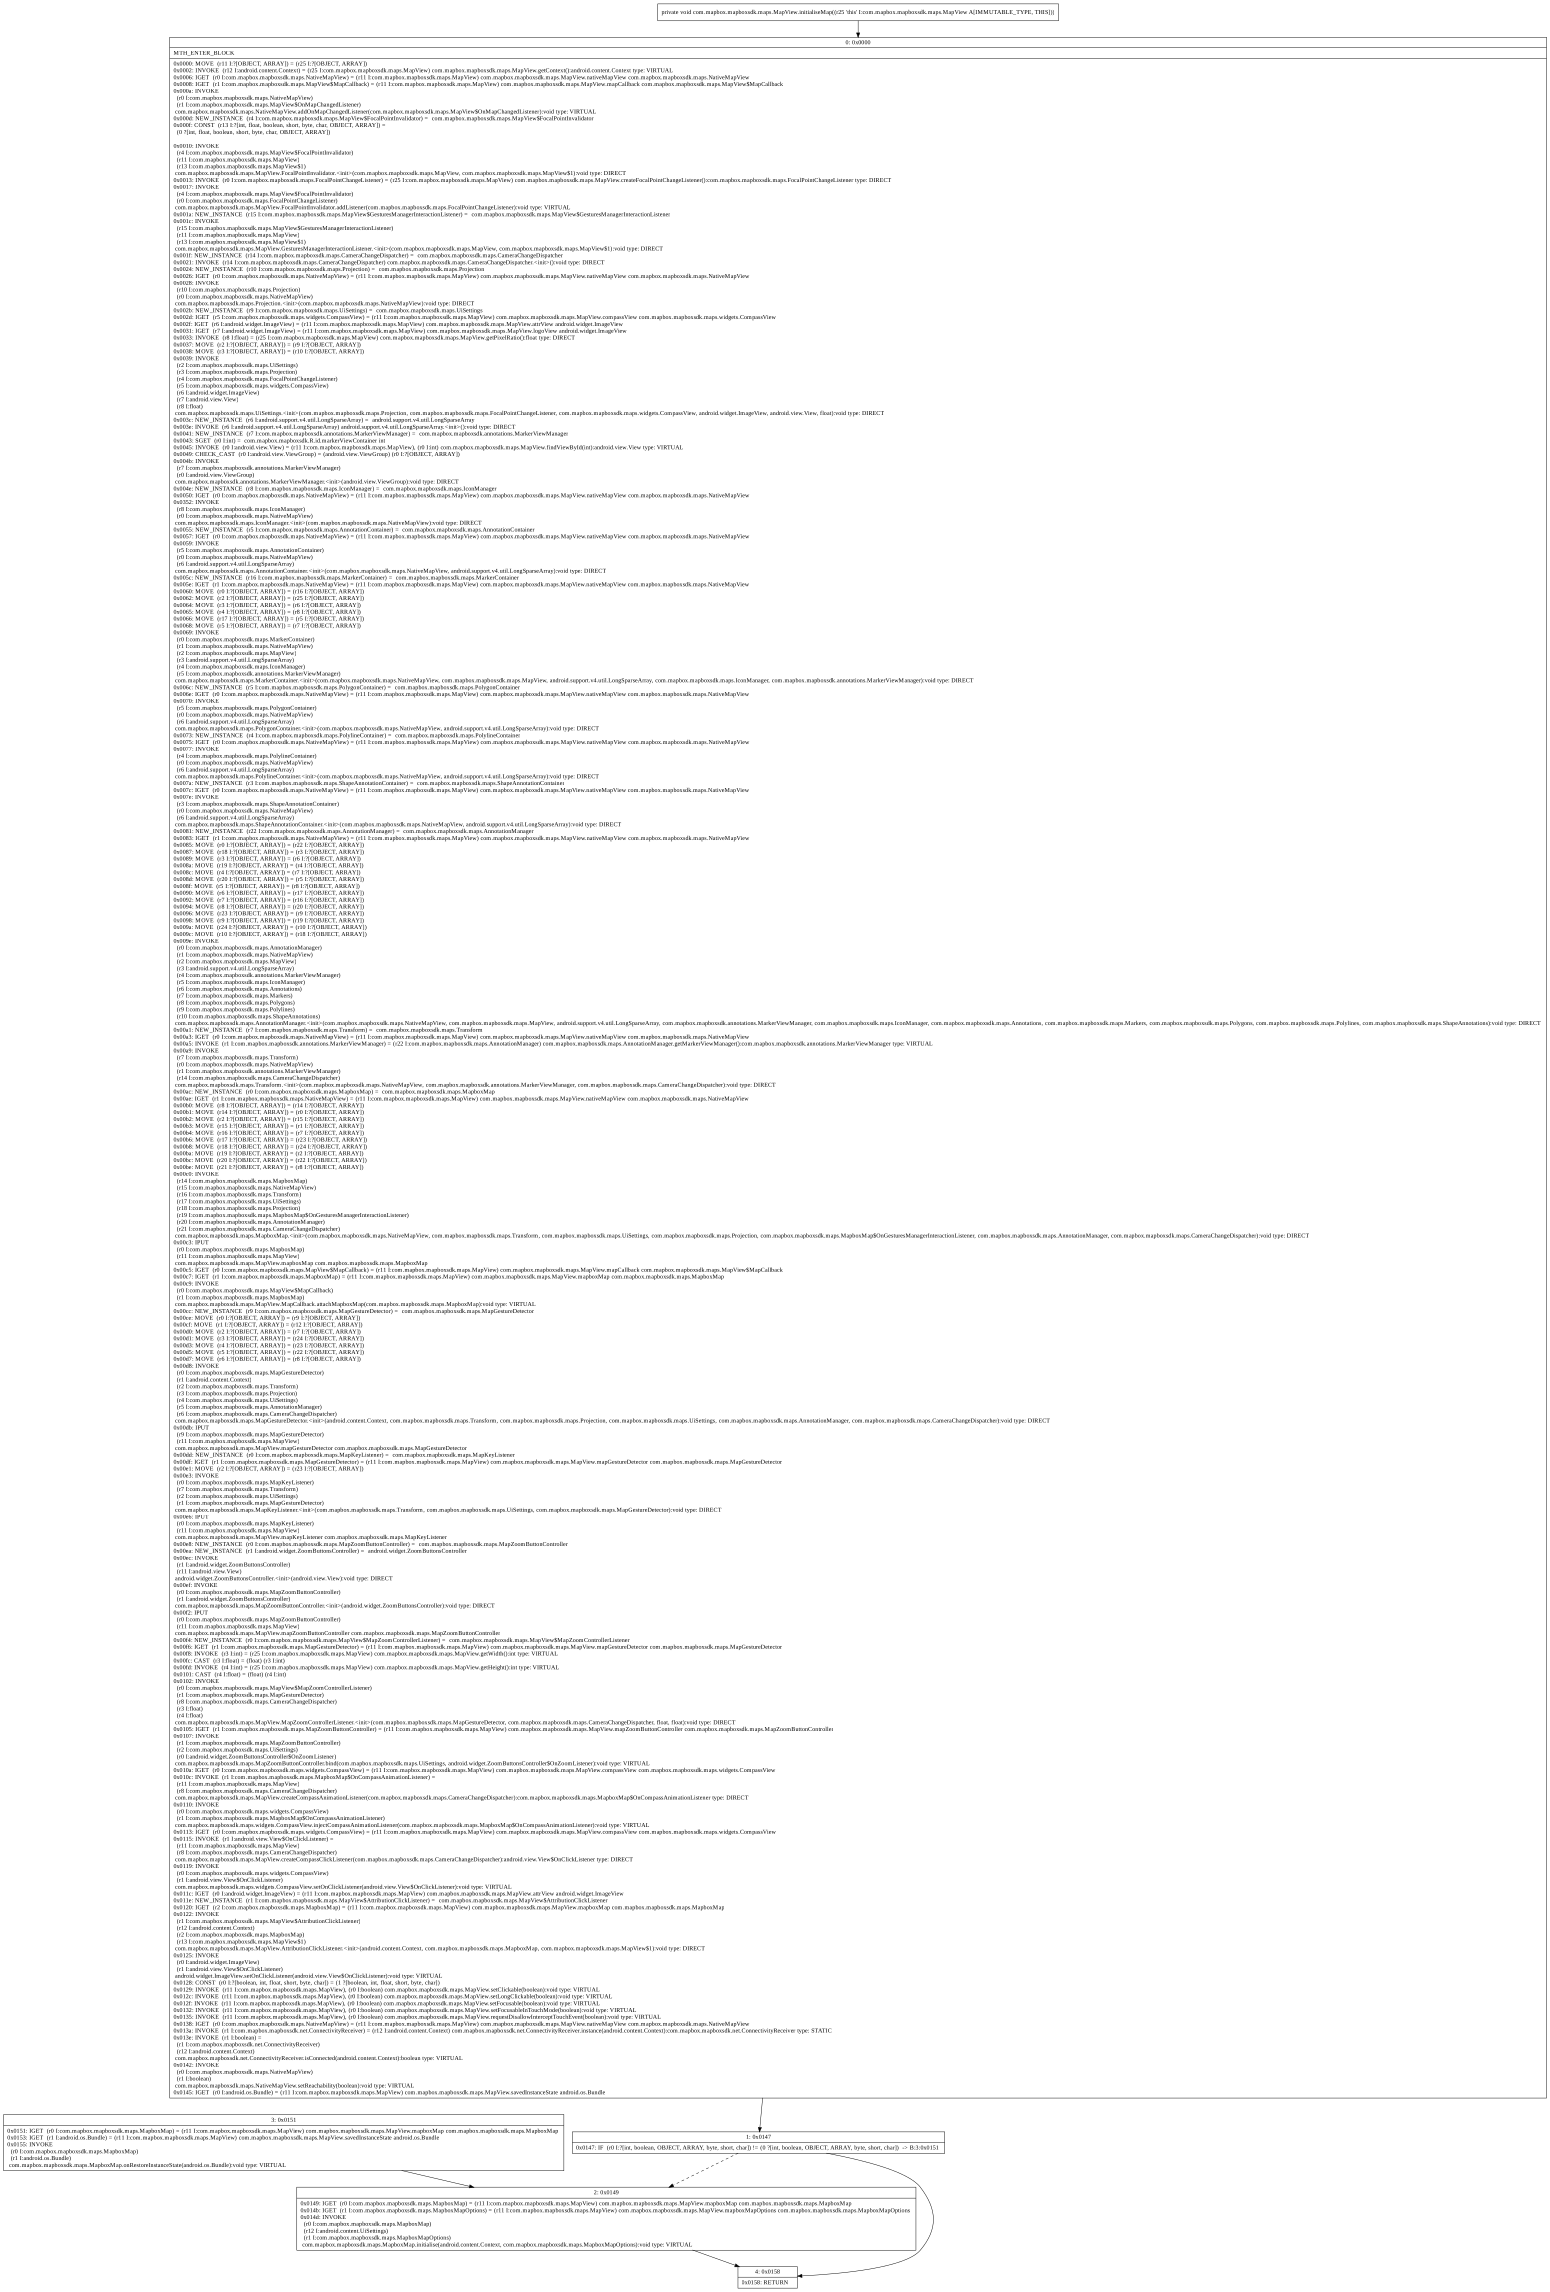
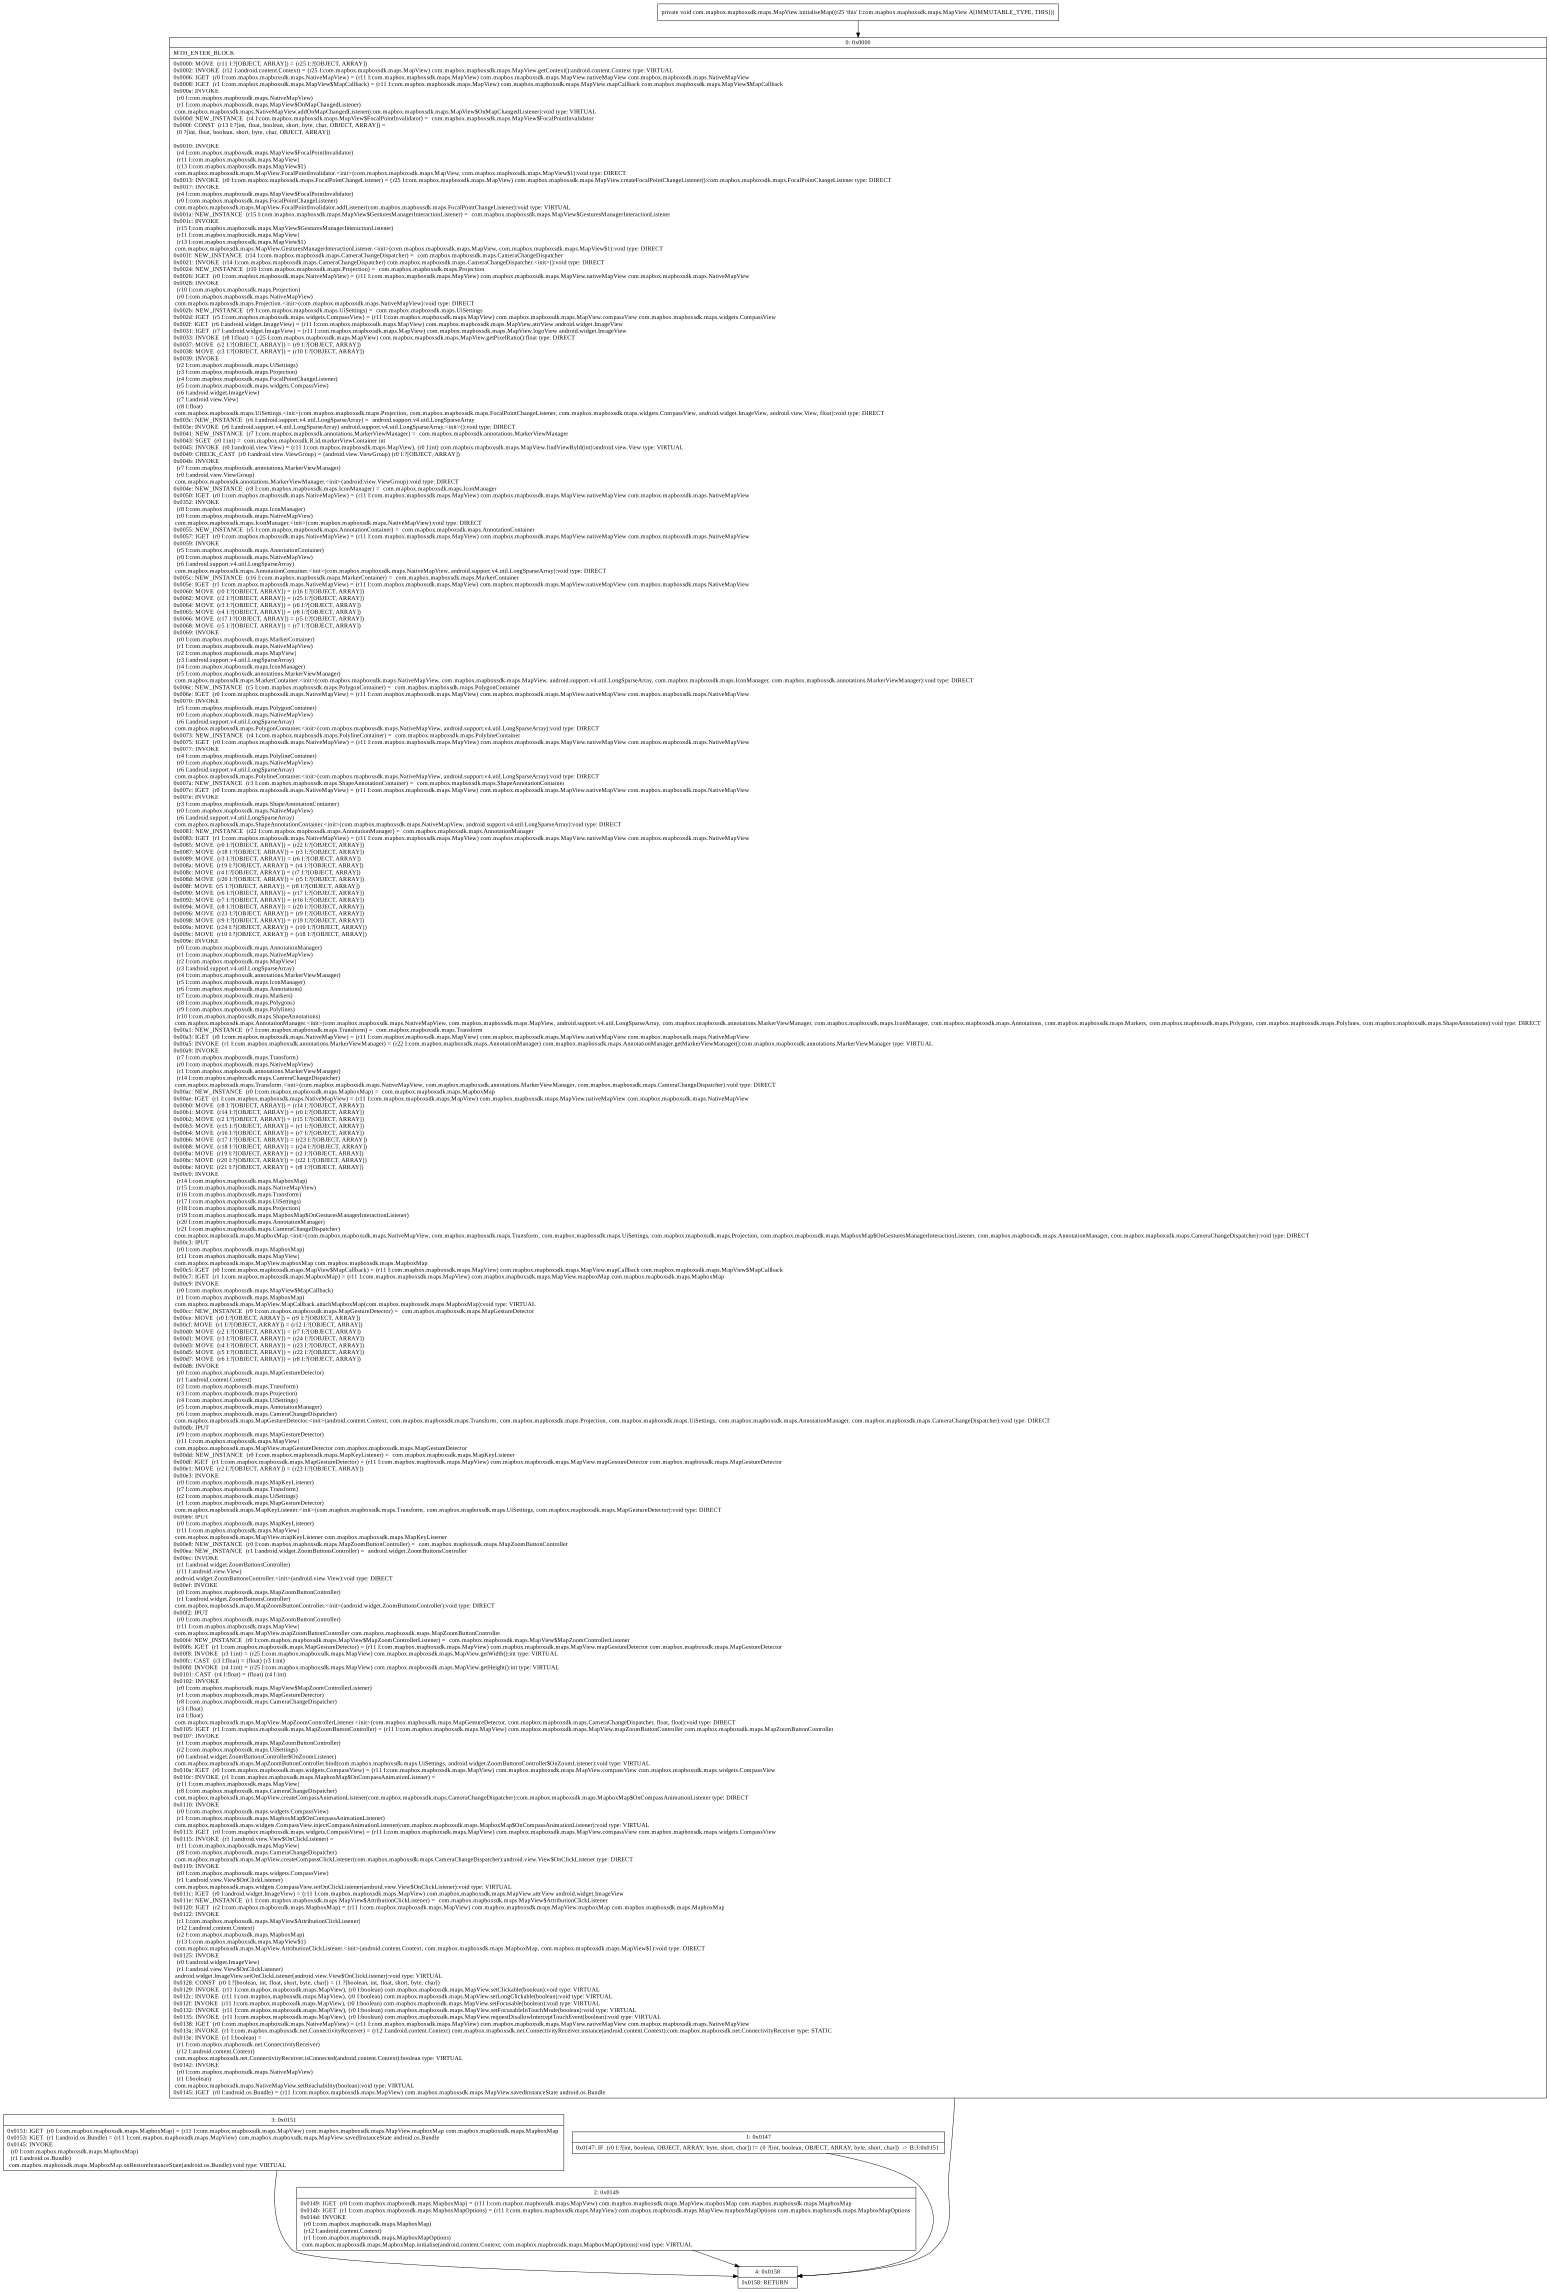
(761, 2113) -> (940, 2242)
(32, 2144) -> (32, 2144)
(706, 2169) -> none
(436, 2178) -> (470, 2268)
(345, 2231) -> (341, 2231)
